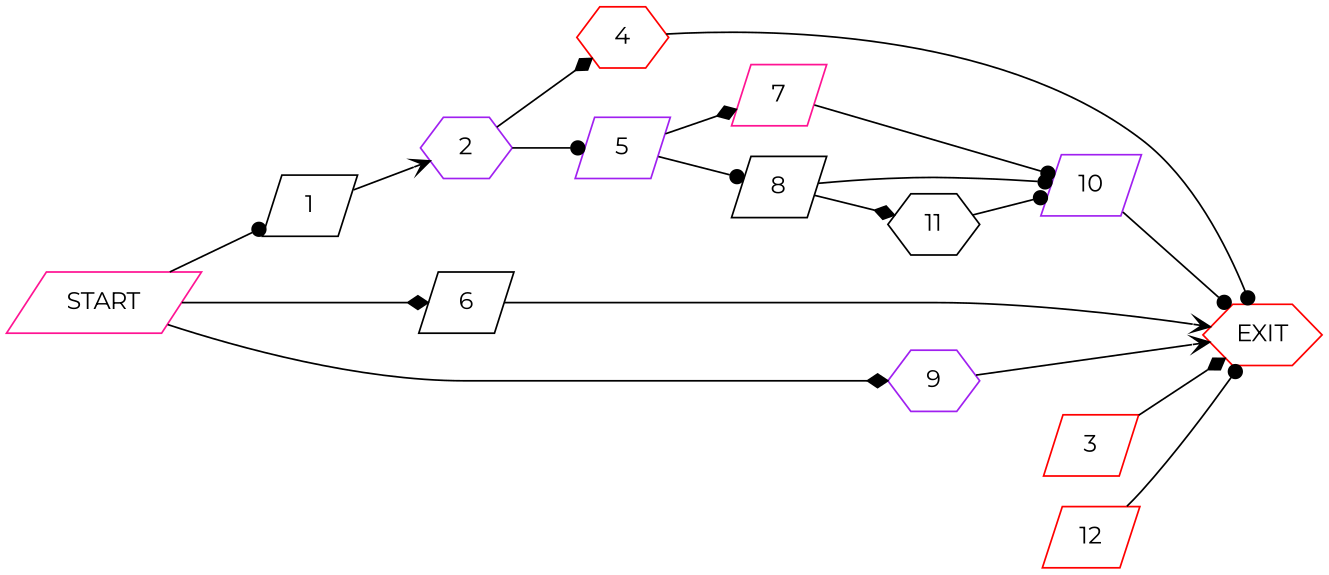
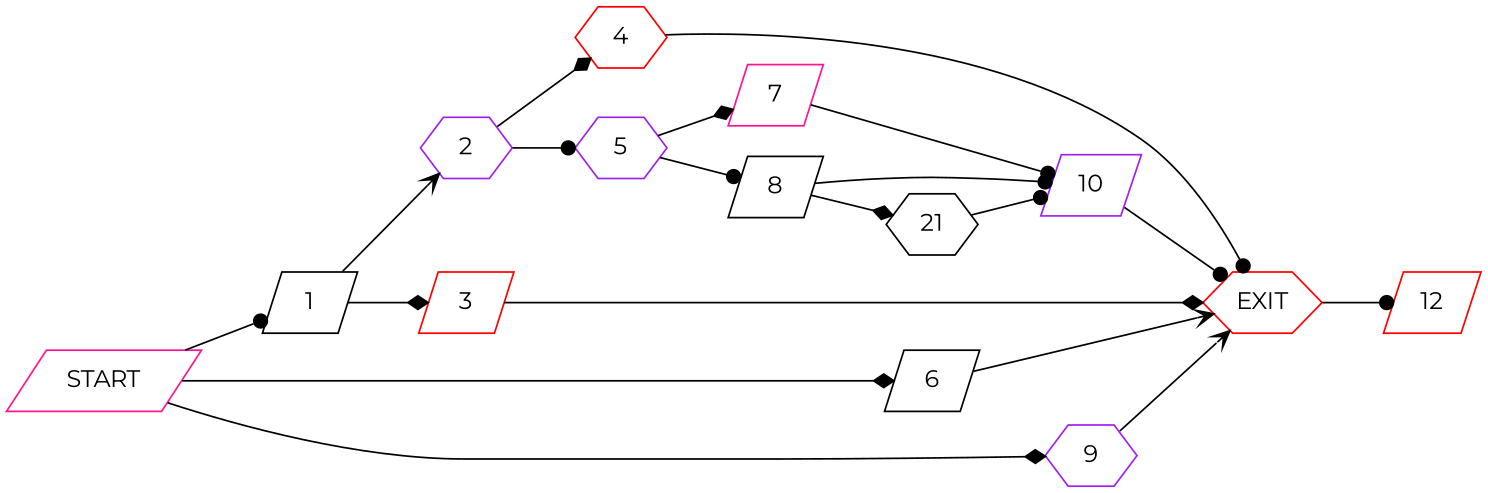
(623, 148) -> (621, 148)
(934, 224) -> (932, 224)
none -> (378, 303)
(1181, 444) -> (1351, 303)
